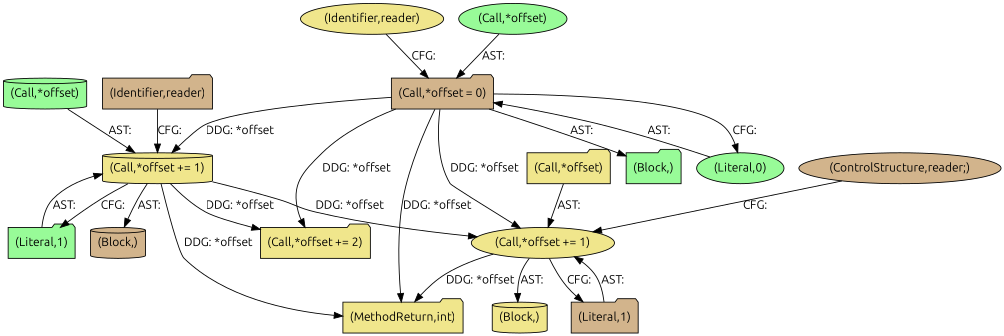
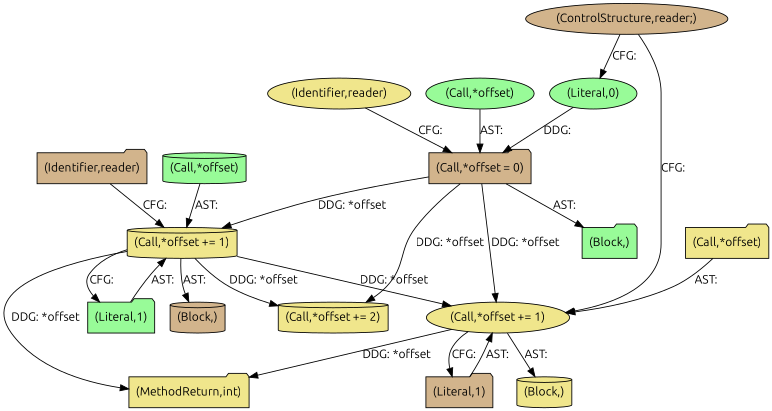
(622, 100) -> (612, 52)
(661, 131) -> (559, 131)
(403, 199) -> none
(315, 243) -> (333, 318)
